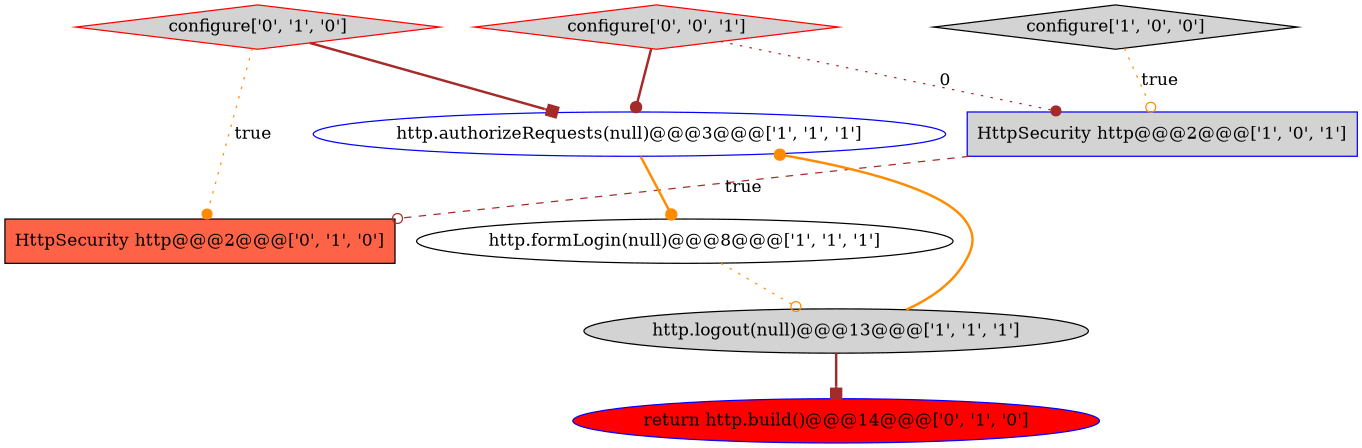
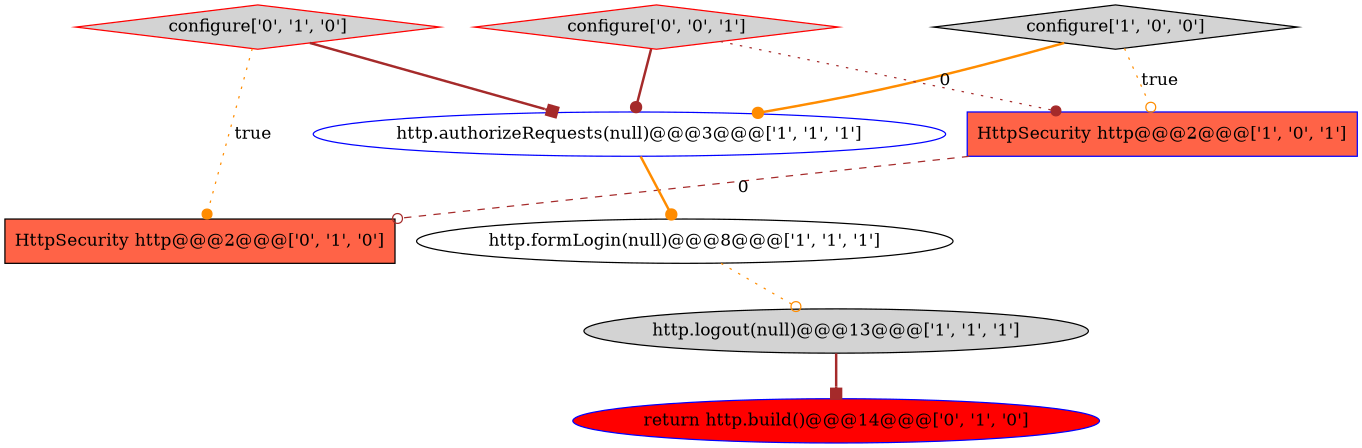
(1162, 134) -> (1162, 134)
(744, 188) -> (744, 188)
(936, 198) -> (937, 76)
